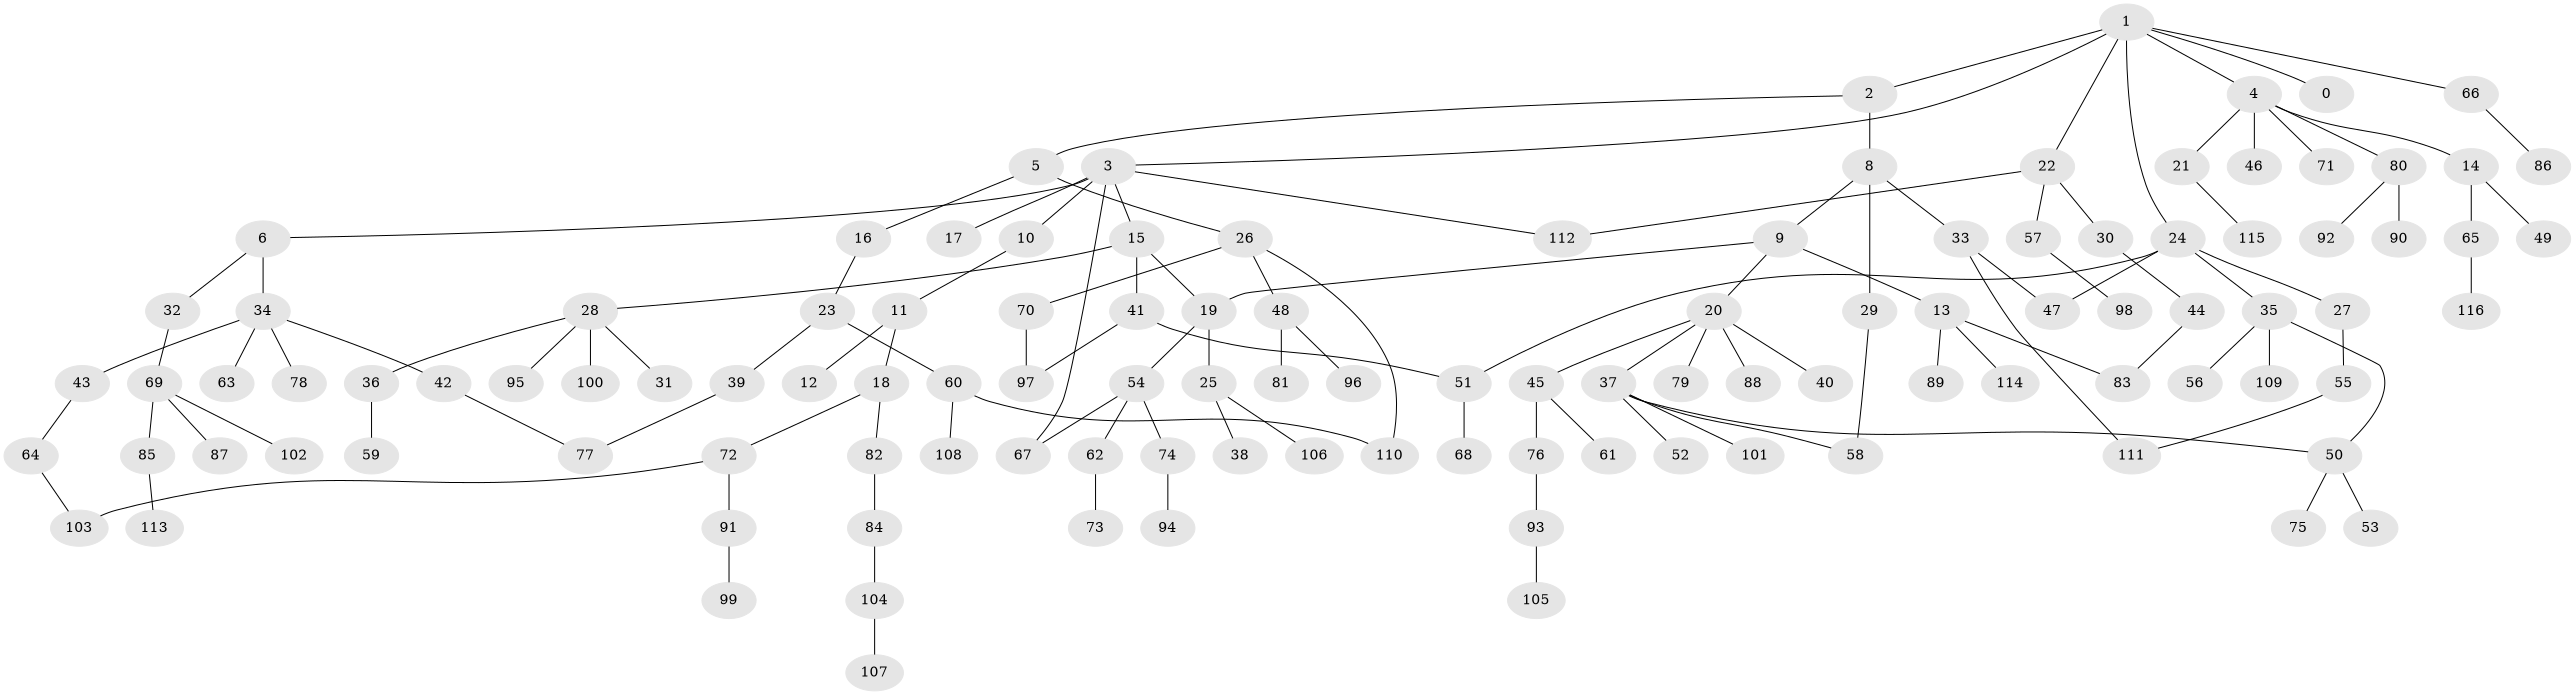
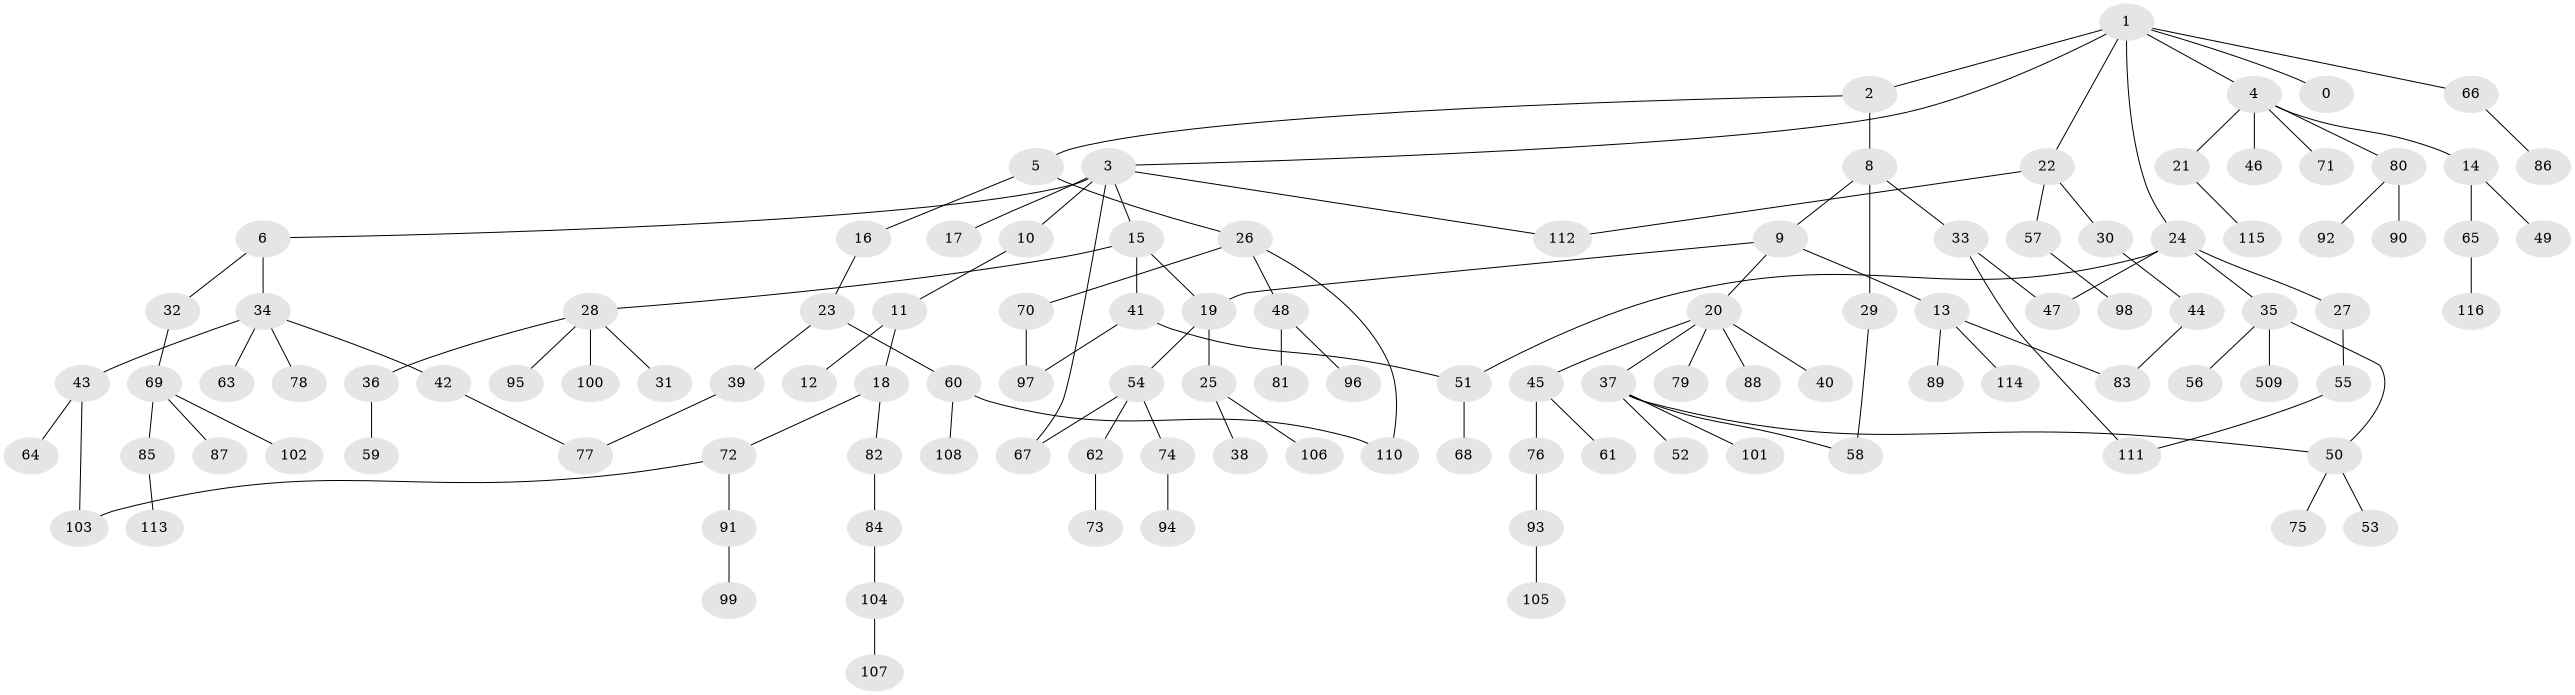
(2269, 384) -> (2269, 384)
(55, 492) -> (81, 456)
